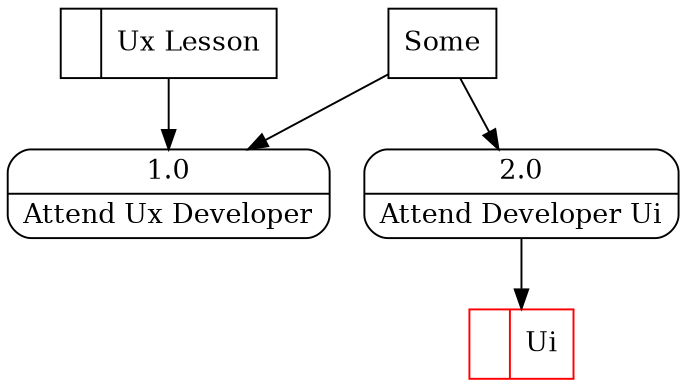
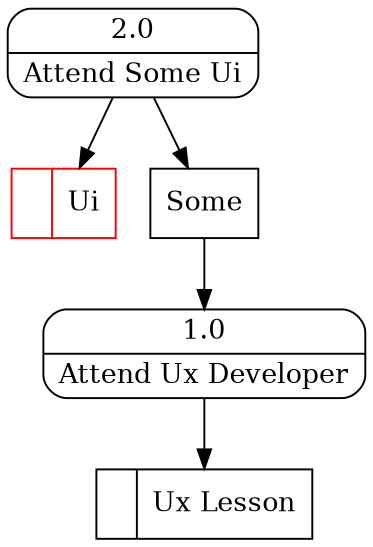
(169, 104) -> (204, 424)
(475, 105) -> (167, 124)
(521, 215) -> (133, 74)
